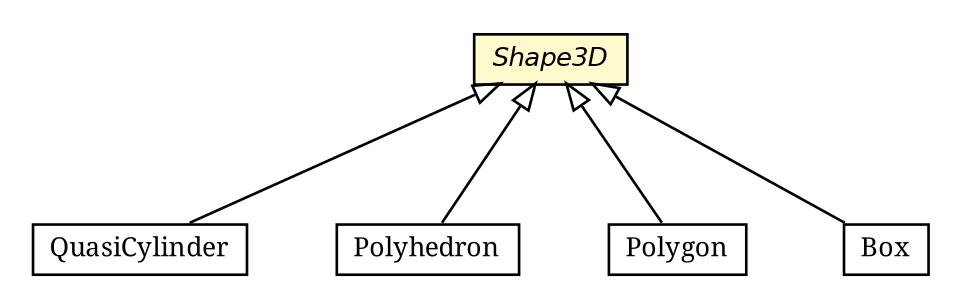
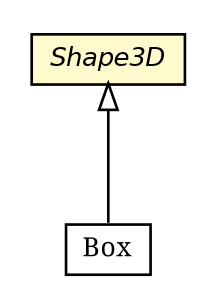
(139, 248) -> none
(427, 248) -> none
(678, 248) -> none
